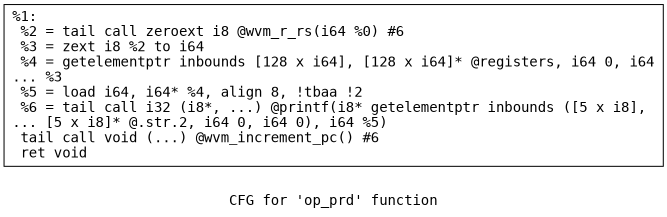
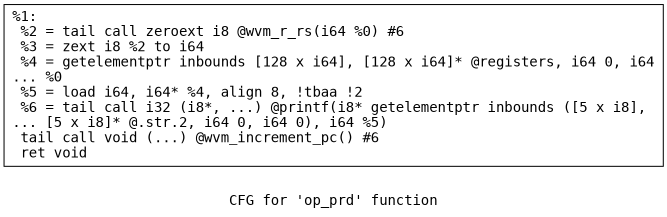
(37, 77) -> (37, 77)
